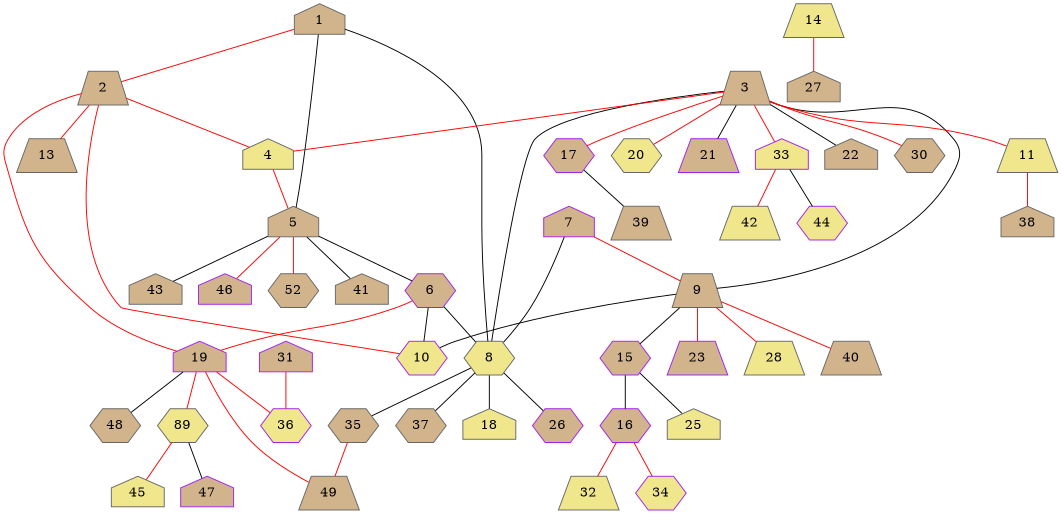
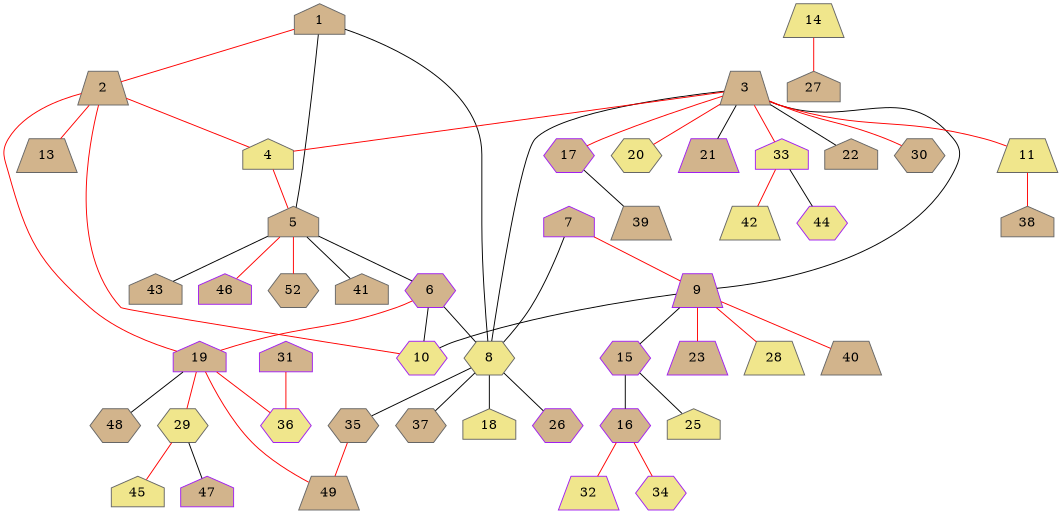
(697, 291) -> (697, 291)
(183, 426) -> (183, 426)
(589, 493) -> (589, 493)
